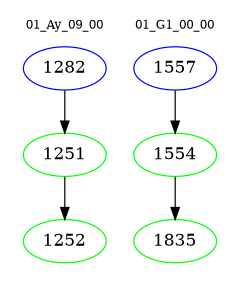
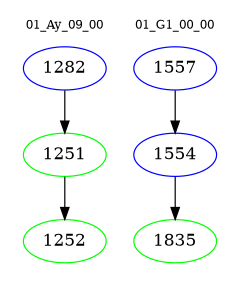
(175, 155) -> (175, 155)
